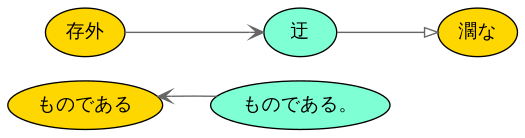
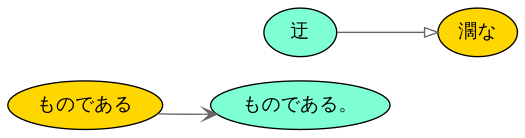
(85, 32) -> none
(194, 96) -> (180, 114)
